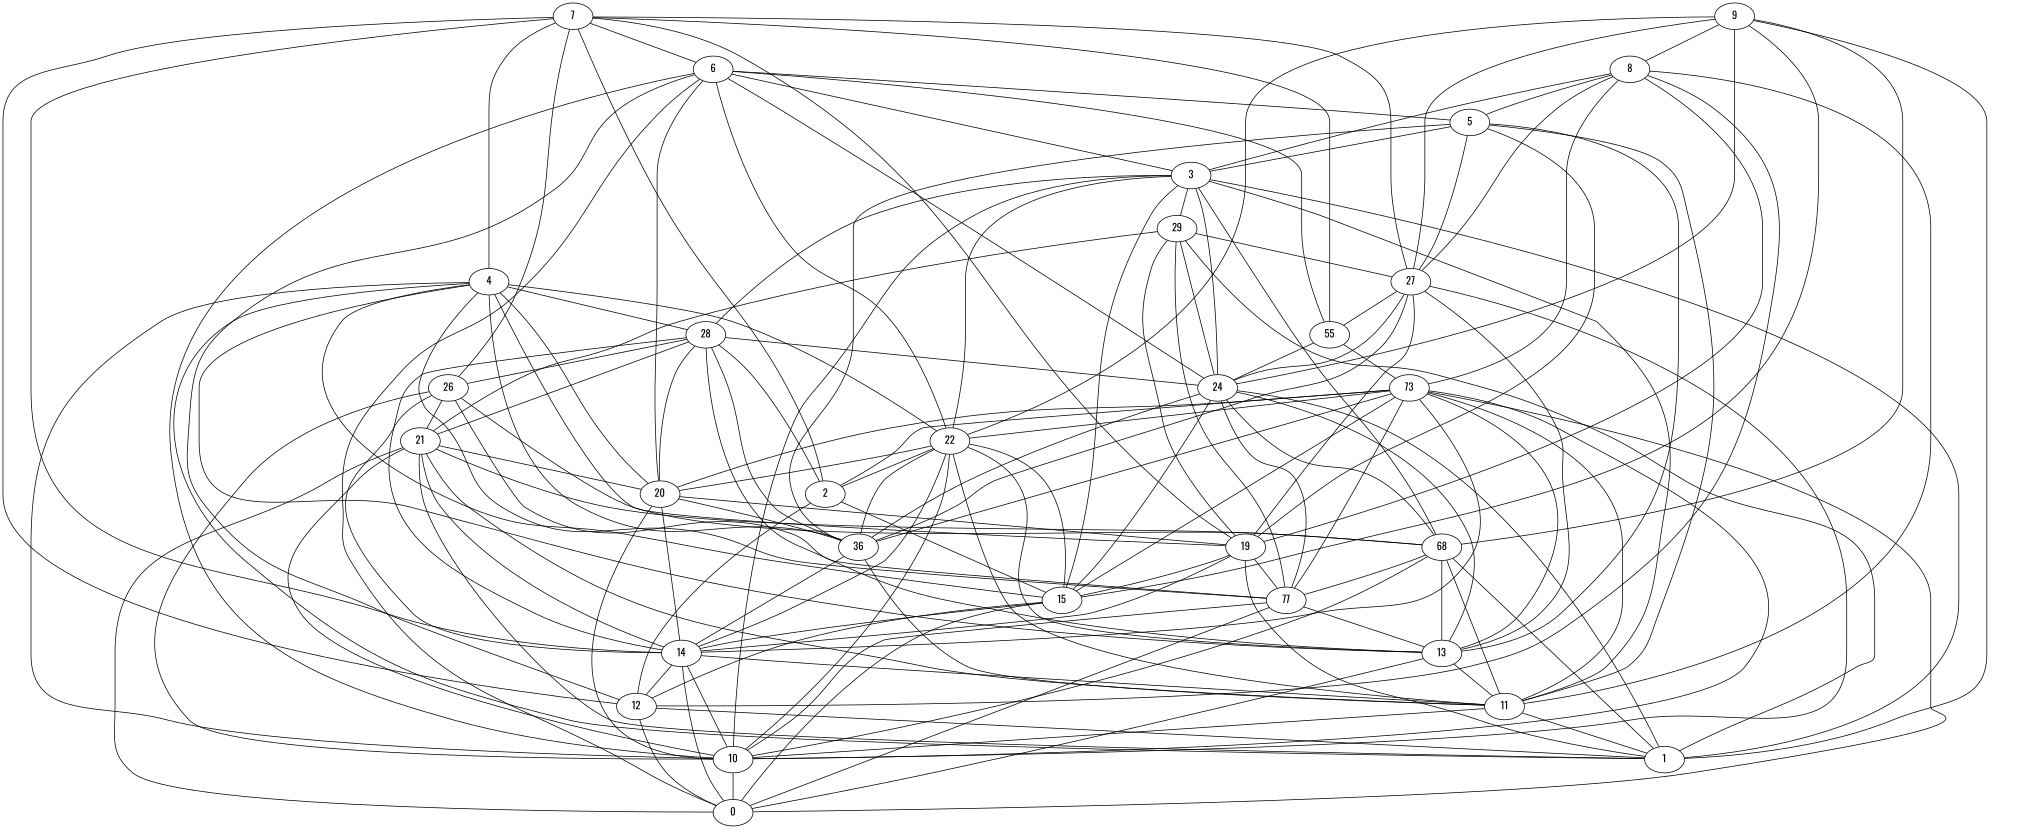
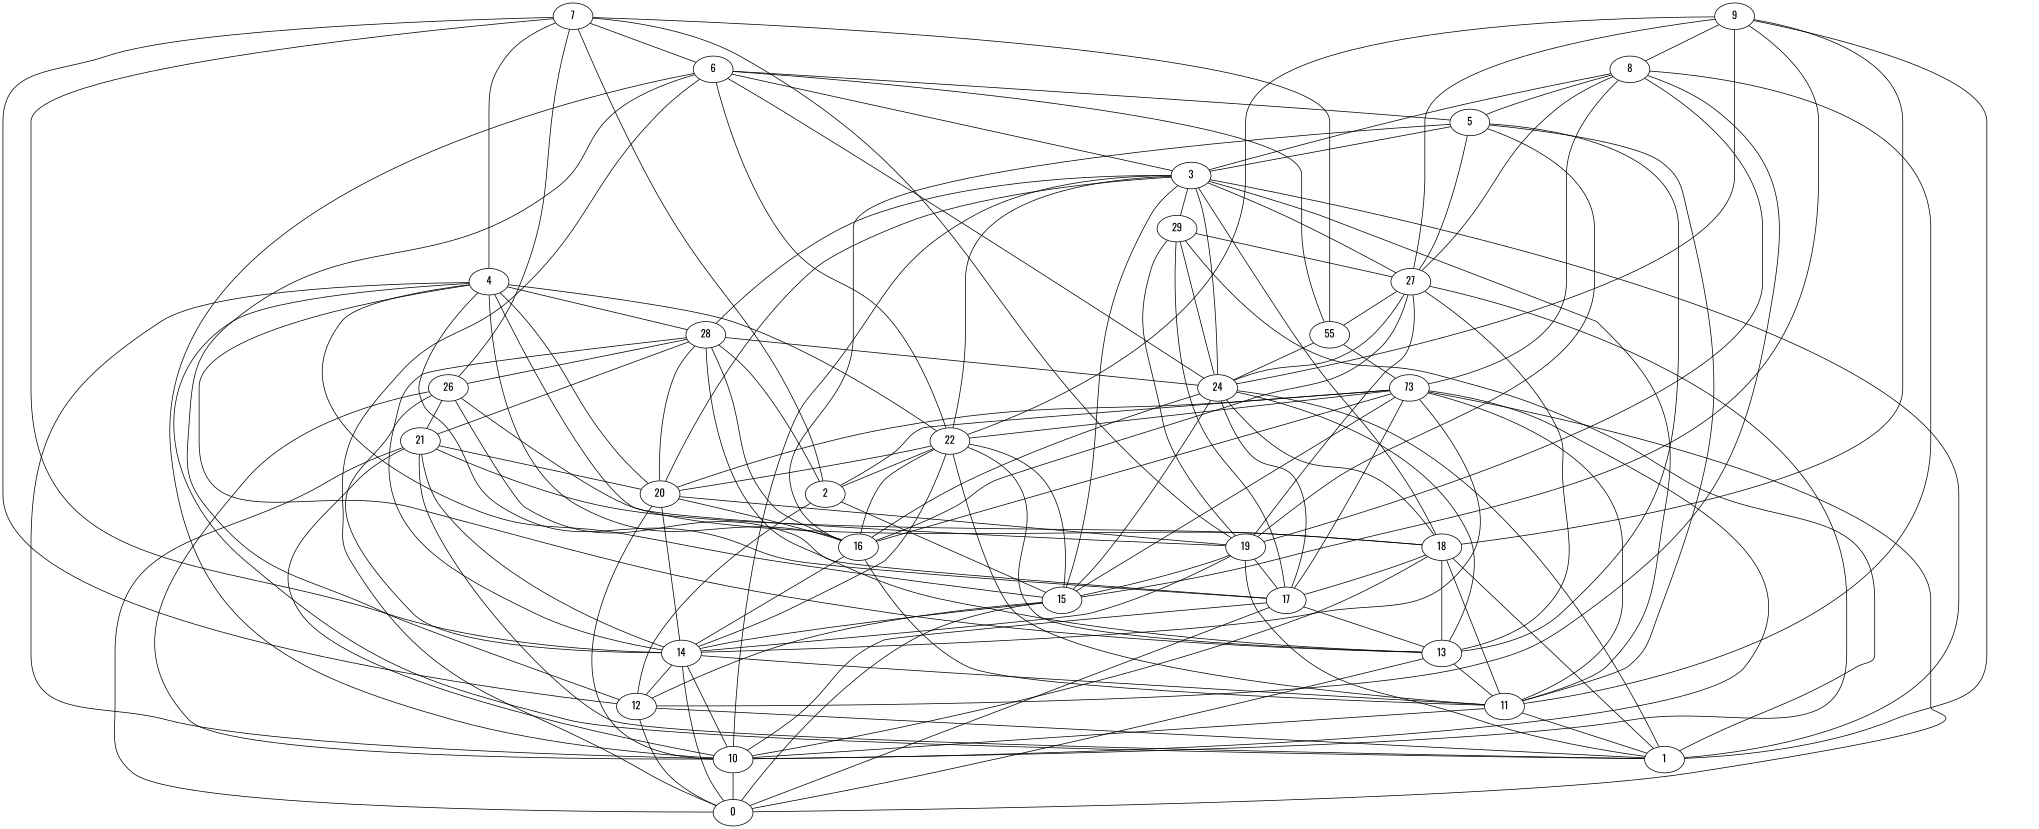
(1086, 27) -> (1308, 227)
(657, 275) -> (863, 241)
(784, 295) -> none
(1557, 510) -> none
(858, 547) -> (858, 547)
(1442, 547) -> (1442, 547)
(1286, 600) -> (1286, 600)
(885, 604) -> none
(926, 667) -> none
